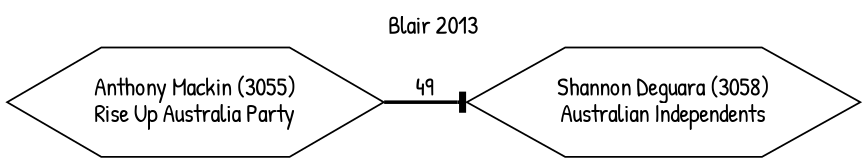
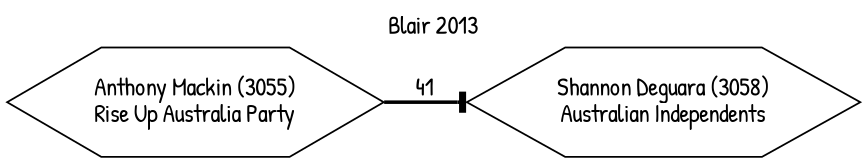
(425, 89) -> (425, 89)
